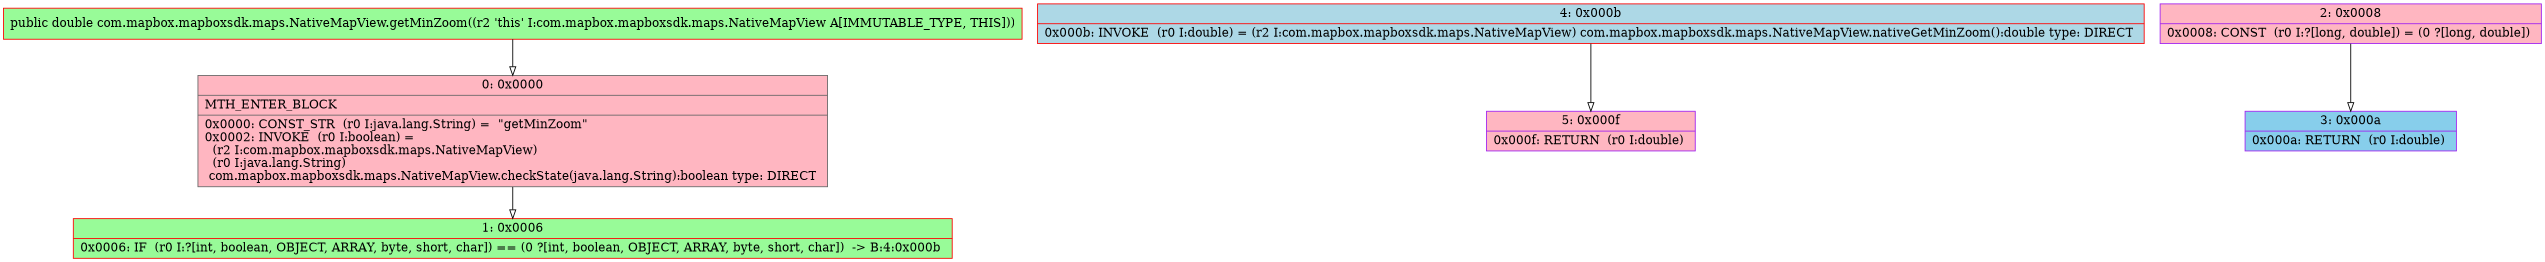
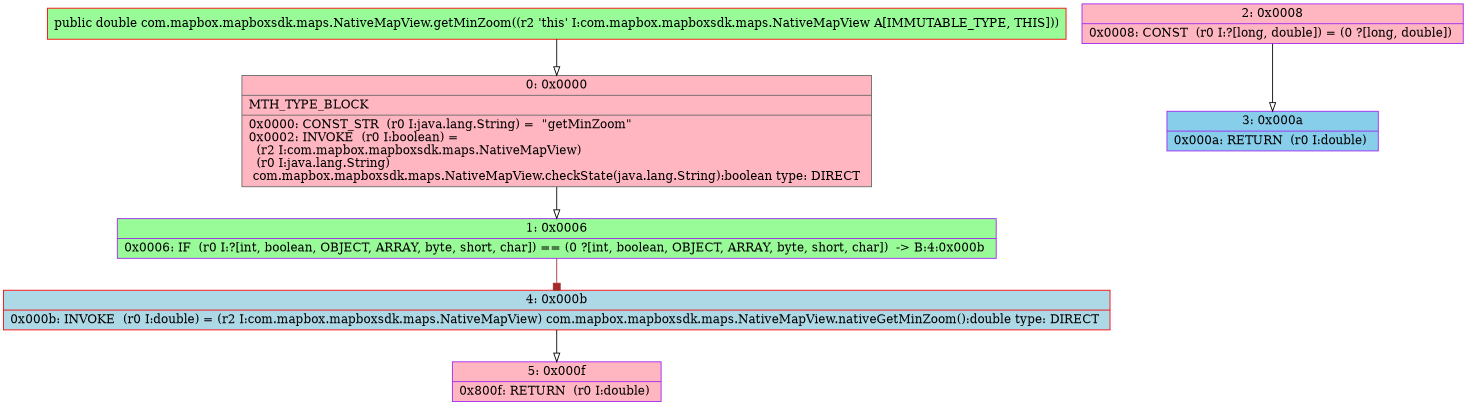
(271, 105) -> (309, 105)
(1591, 141) -> (557, 391)
(513, 238) -> (557, 238)
none -> (557, 270)
